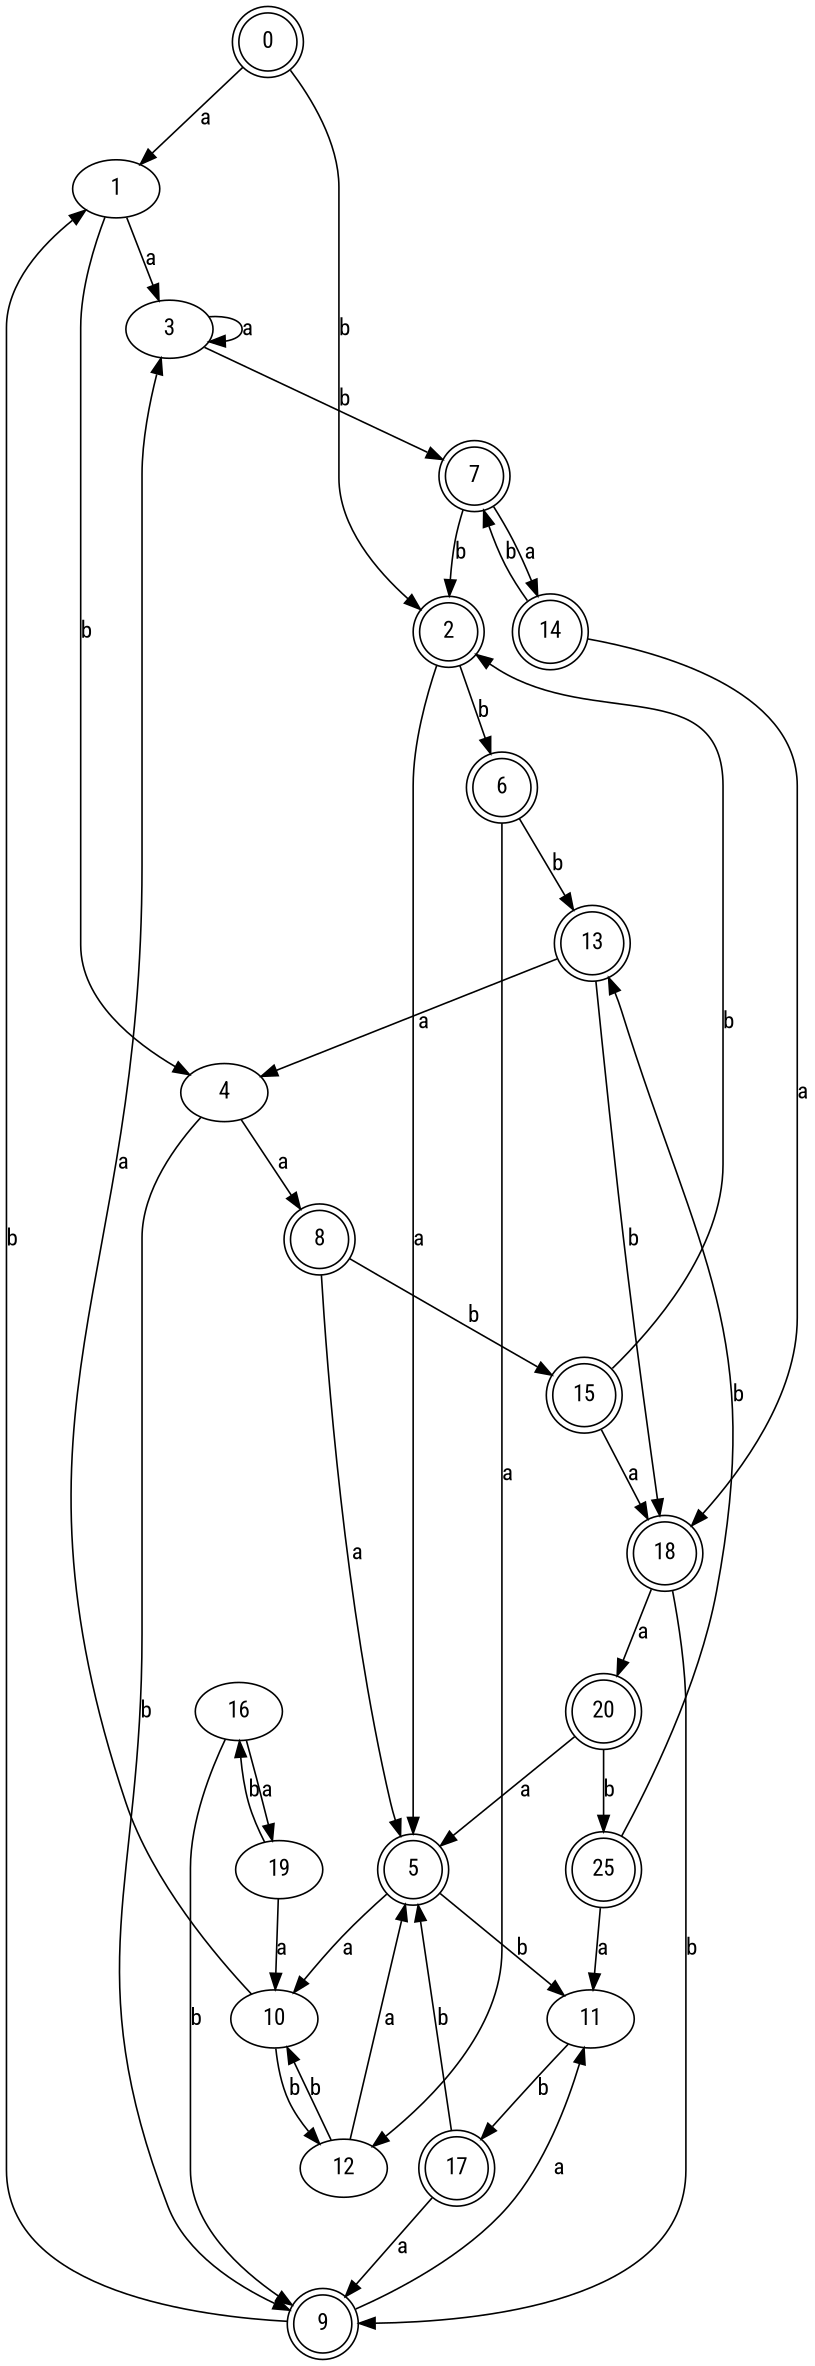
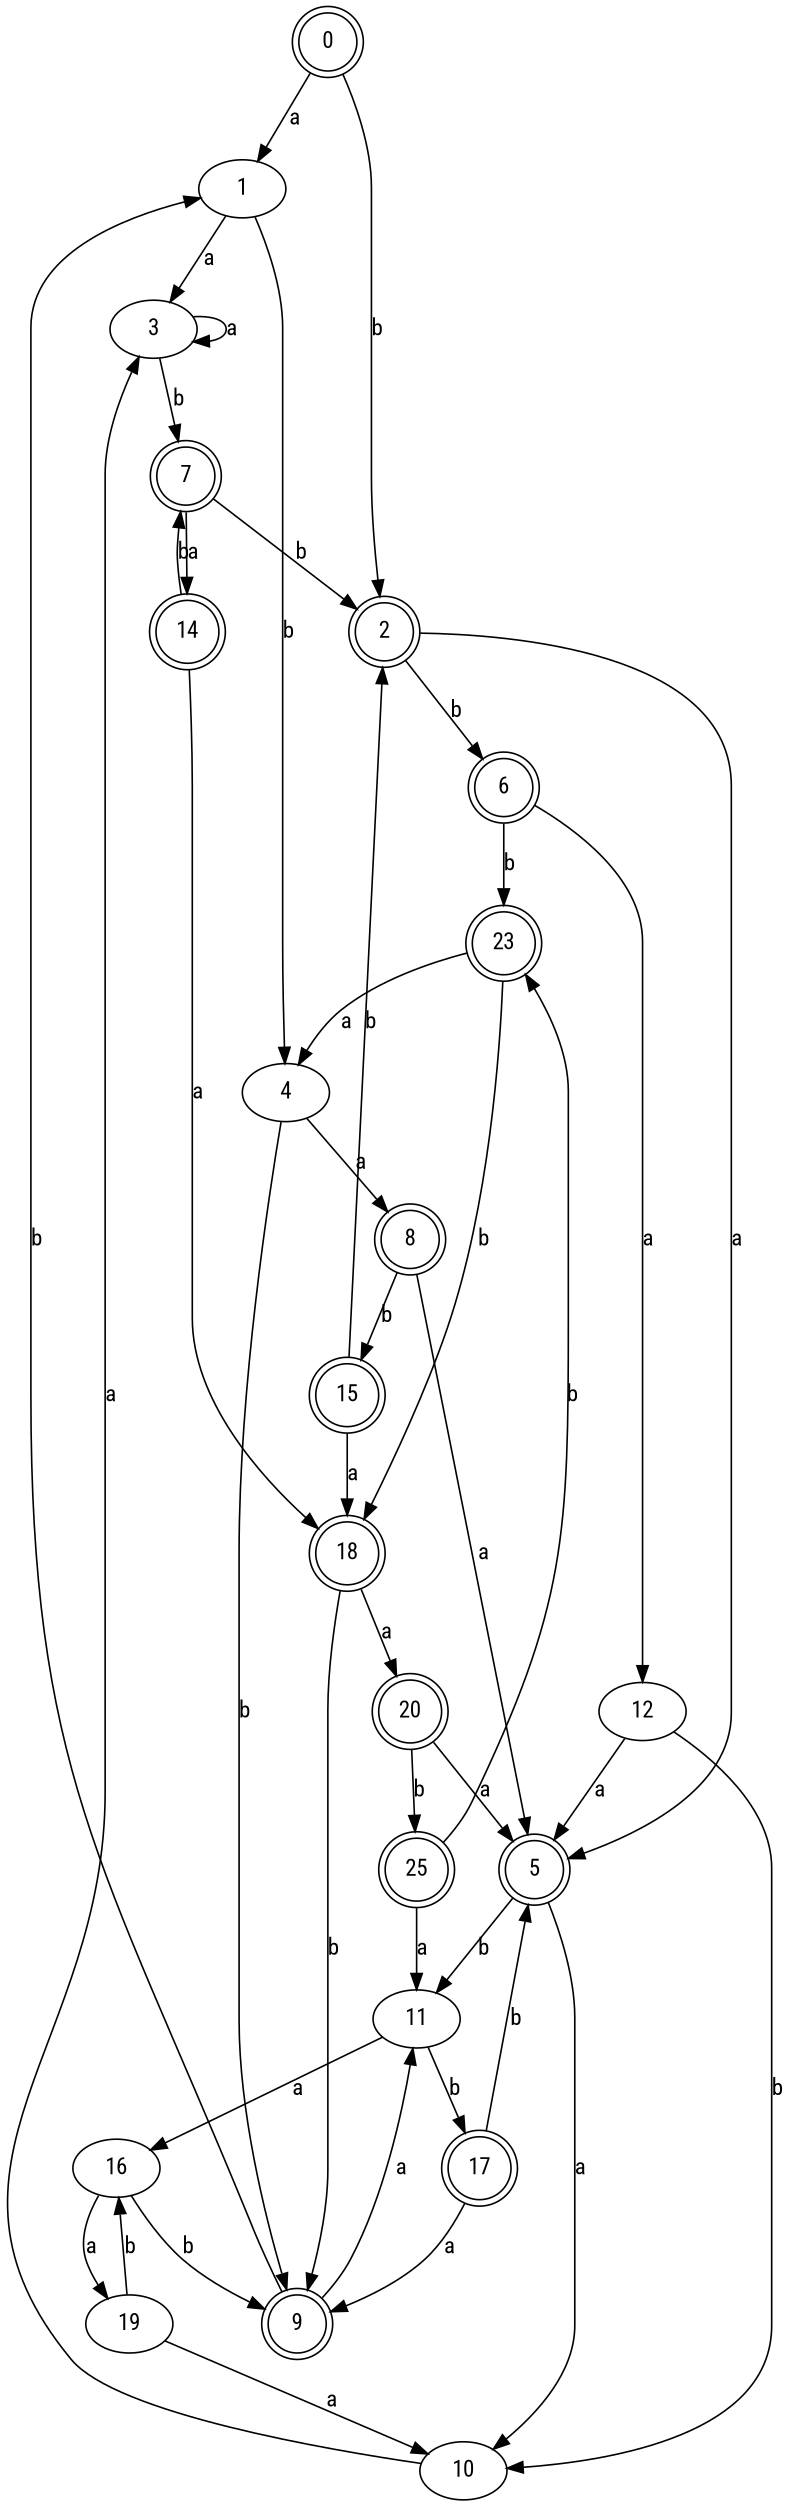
(592, 943) -> (504, 943)
none -> (274, 2090)
(285, 2093) -> none
